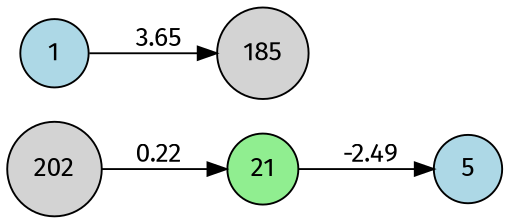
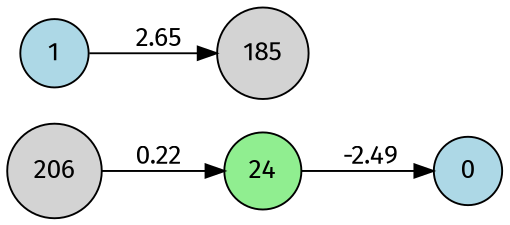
(159, 39) -> (159, 39)
(54, 169) -> (54, 171)
(263, 169) -> (263, 171)
(468, 169) -> (468, 171)
